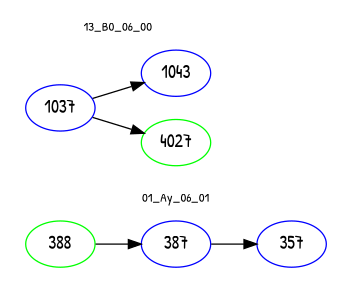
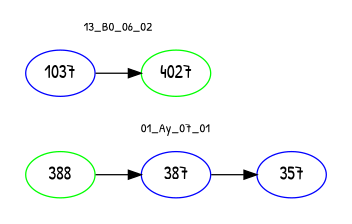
(118, 28) -> (118, 28)
(176, 73) -> none
(176, 198) -> (176, 129)
